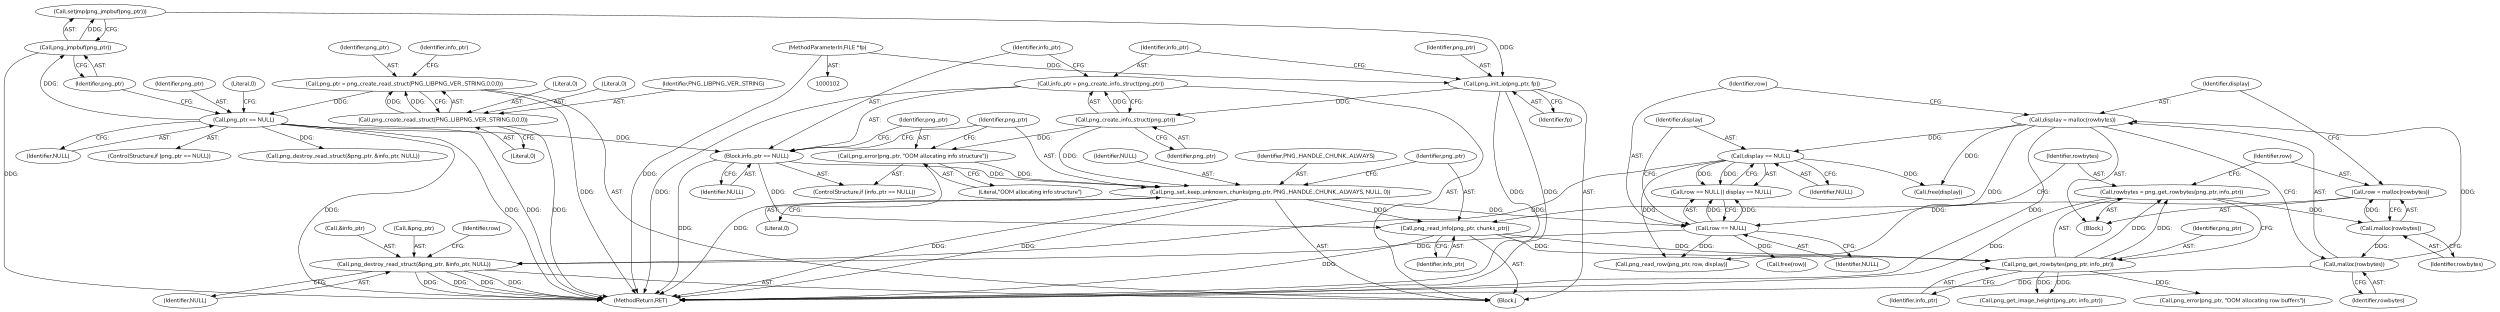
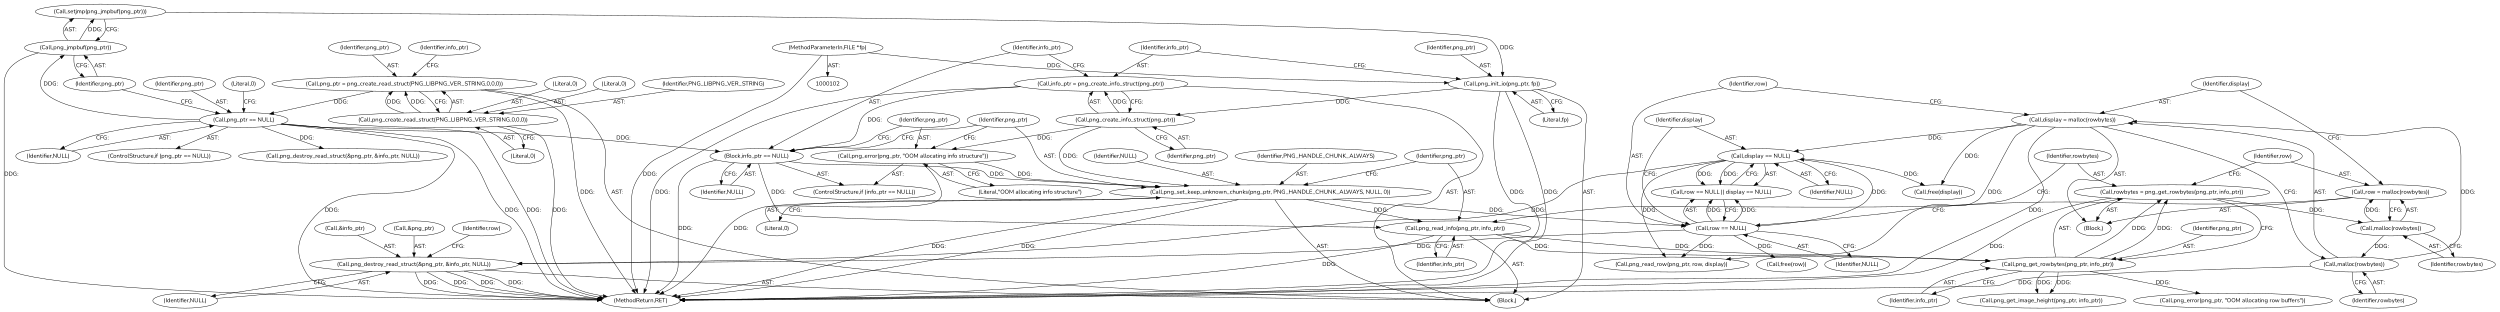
(876, 120) -> (876, 120)
(1556, 120) -> (1556, 120)
none -> (1862, 204)
(1940, 210) -> (1940, 210)
(1455, 228) -> (1455, 228)
